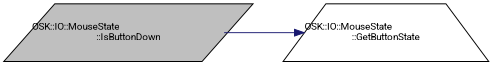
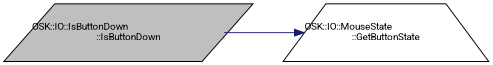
(128, 33) -> (128, 33)
